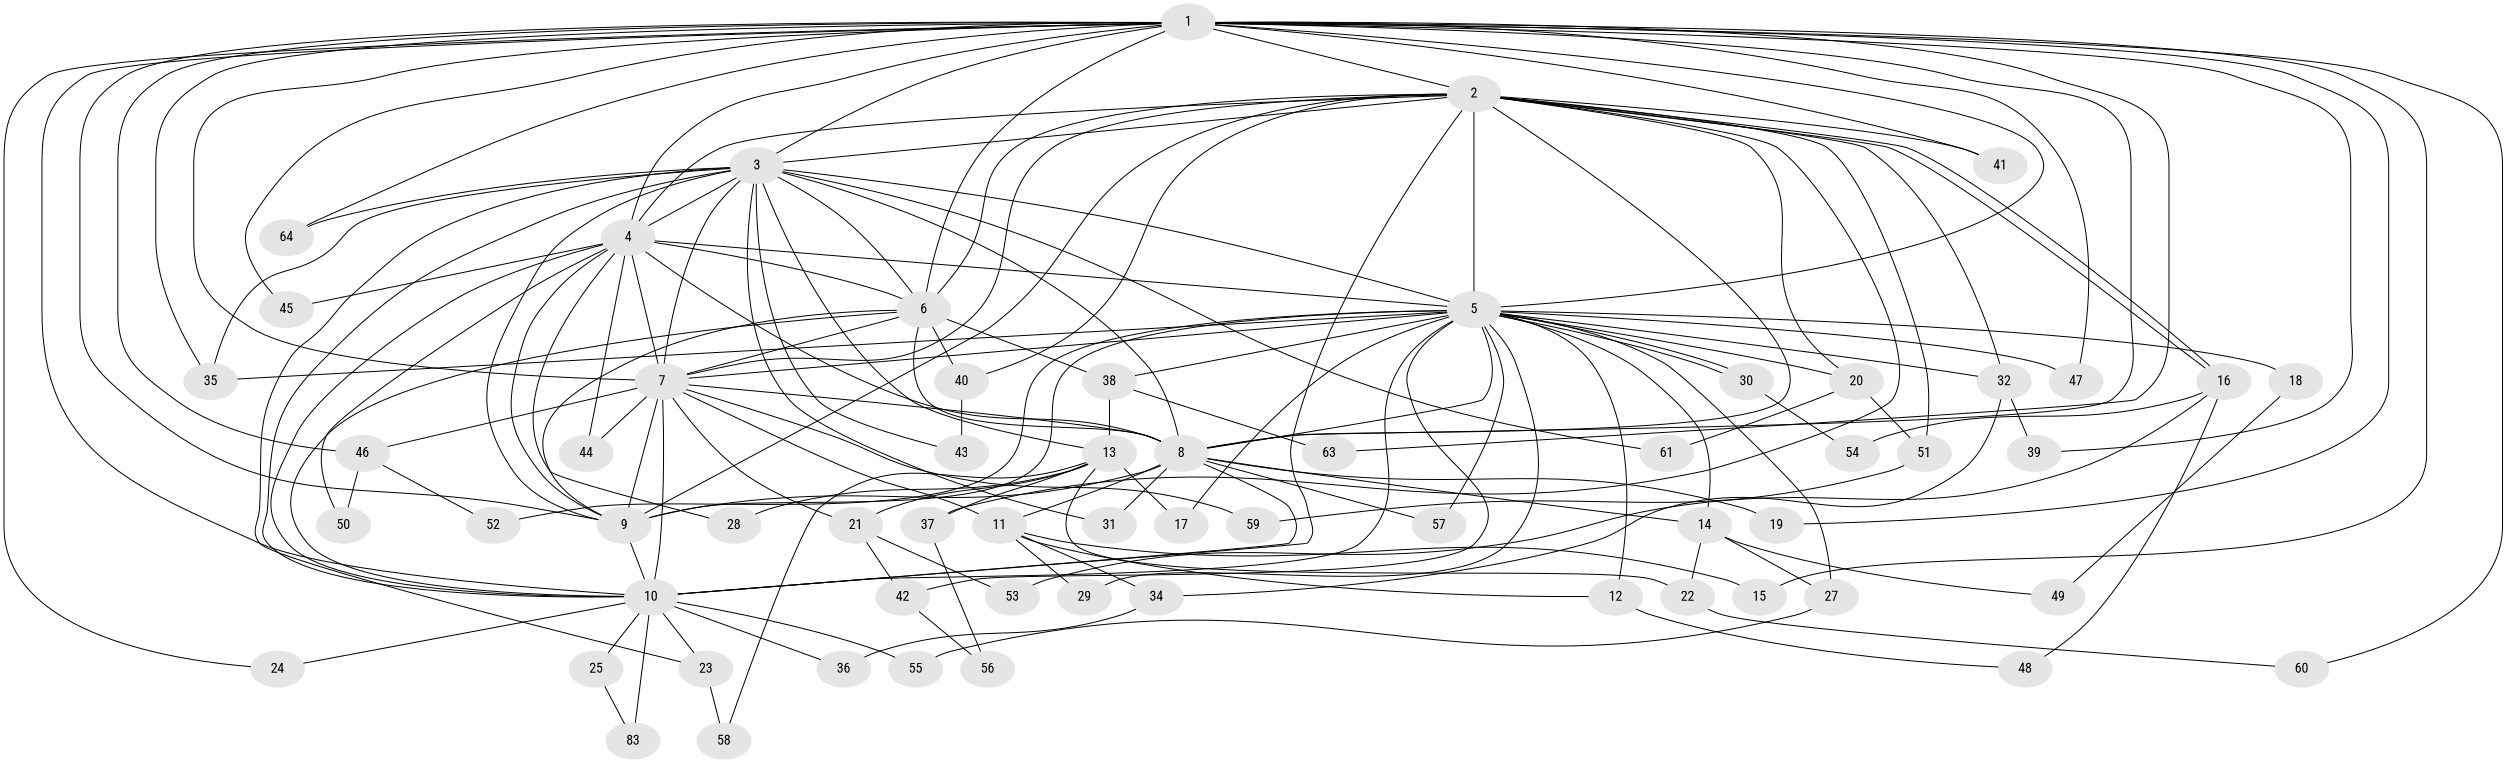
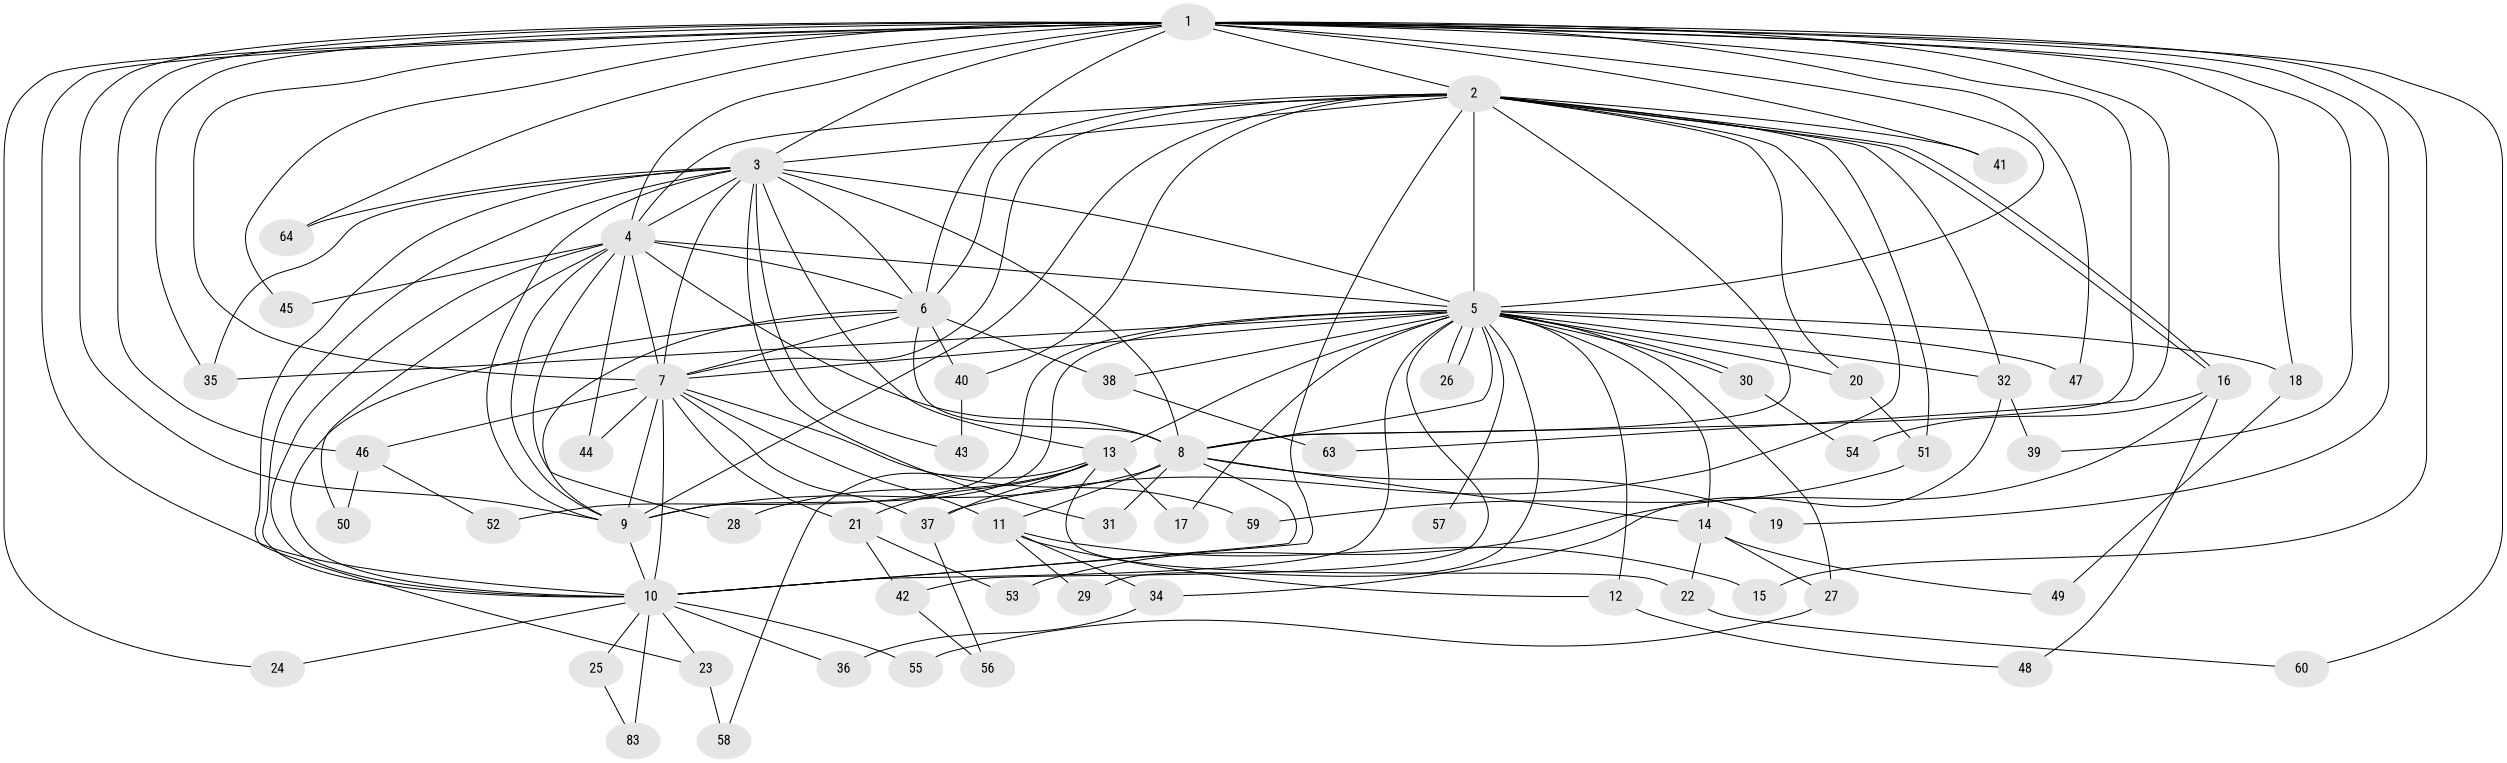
none -> (2164, 72)
none -> (1447, 381)
(902, 405) -> (783, 474)
(1109, 418) -> (1286, 370)
(1667, 453) -> none
(1310, 489) -> none
